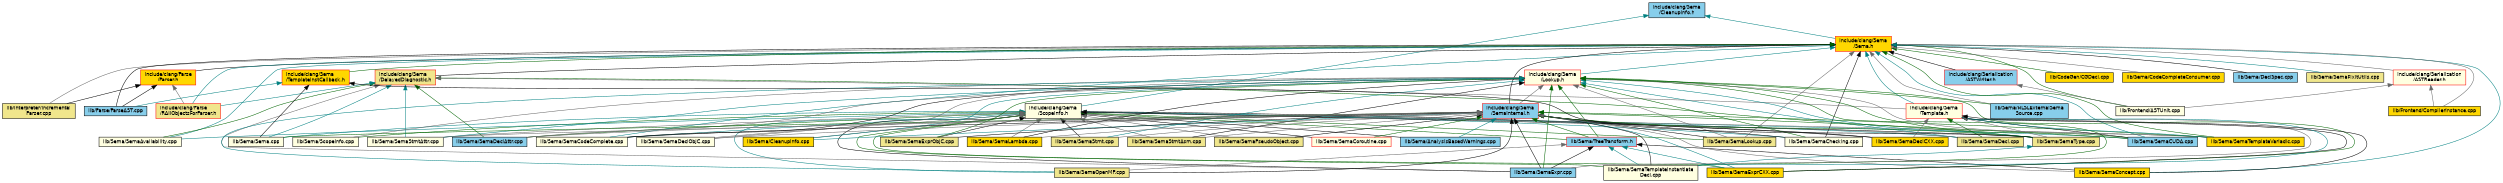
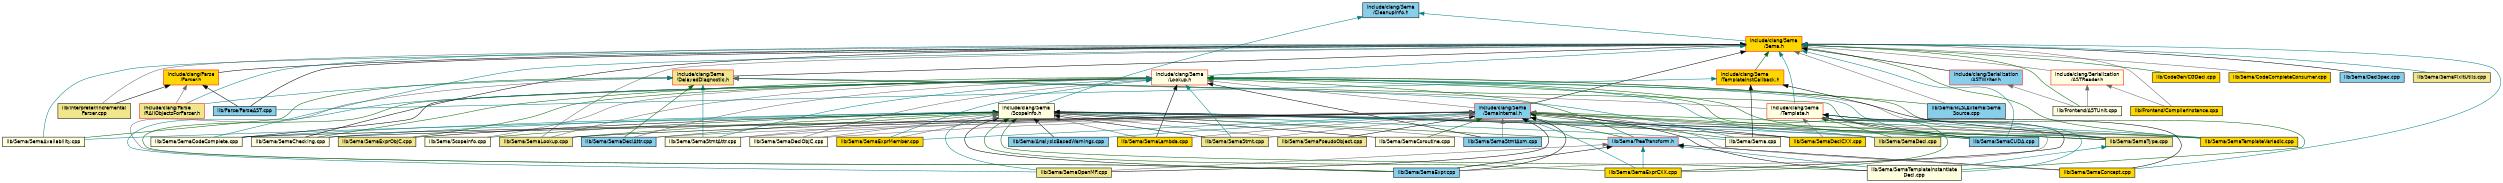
(1218, 122) -> none
(778, 142) -> (880, 142)
(1166, 142) -> (1503, 142)
(1351, 142) -> (1415, 142)
